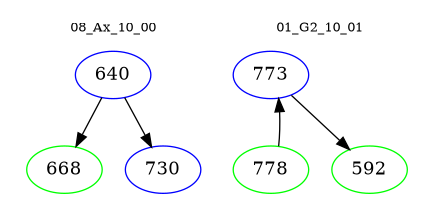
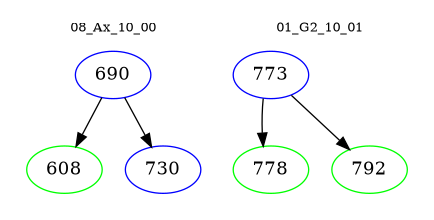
(113, 75) -> (113, 75)
(280, 129) -> (262, 116)
(64, 170) -> (64, 170)
(370, 170) -> (370, 170)
